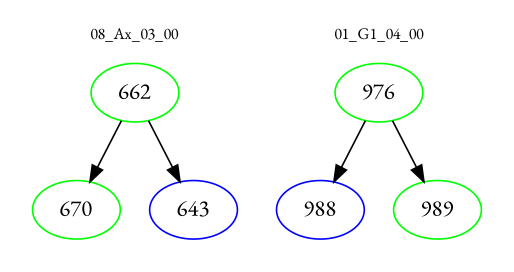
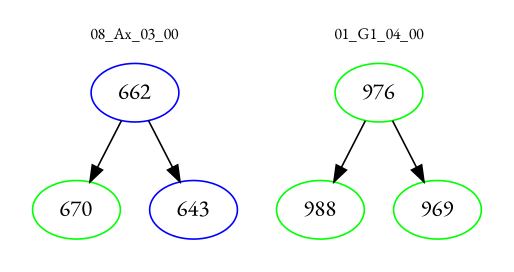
(135, 93) -> (135, 93)
(320, 210) -> (320, 210)
(437, 210) -> (437, 210)
